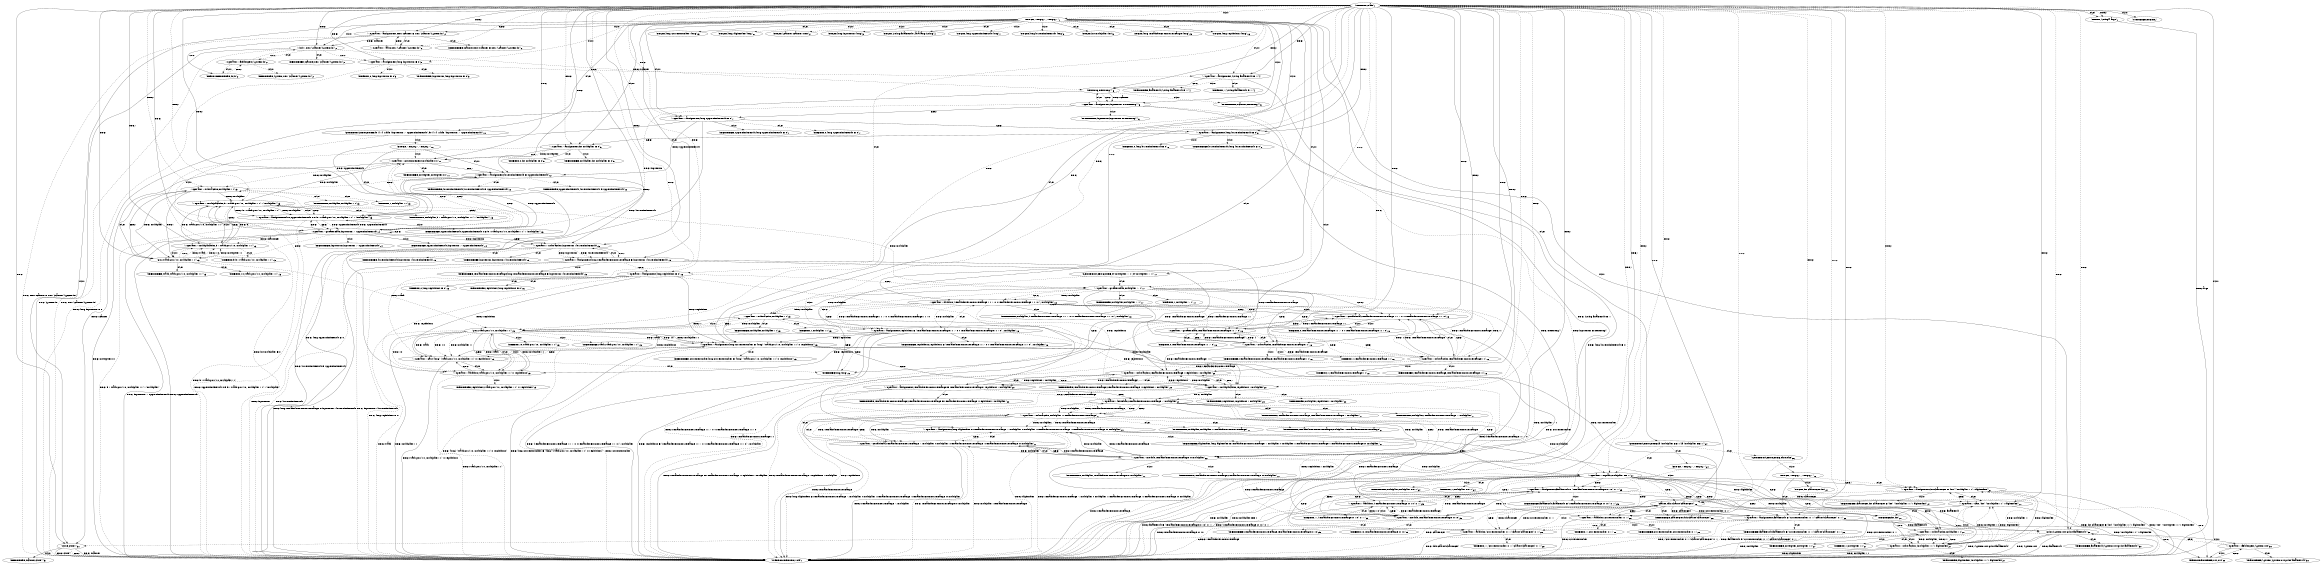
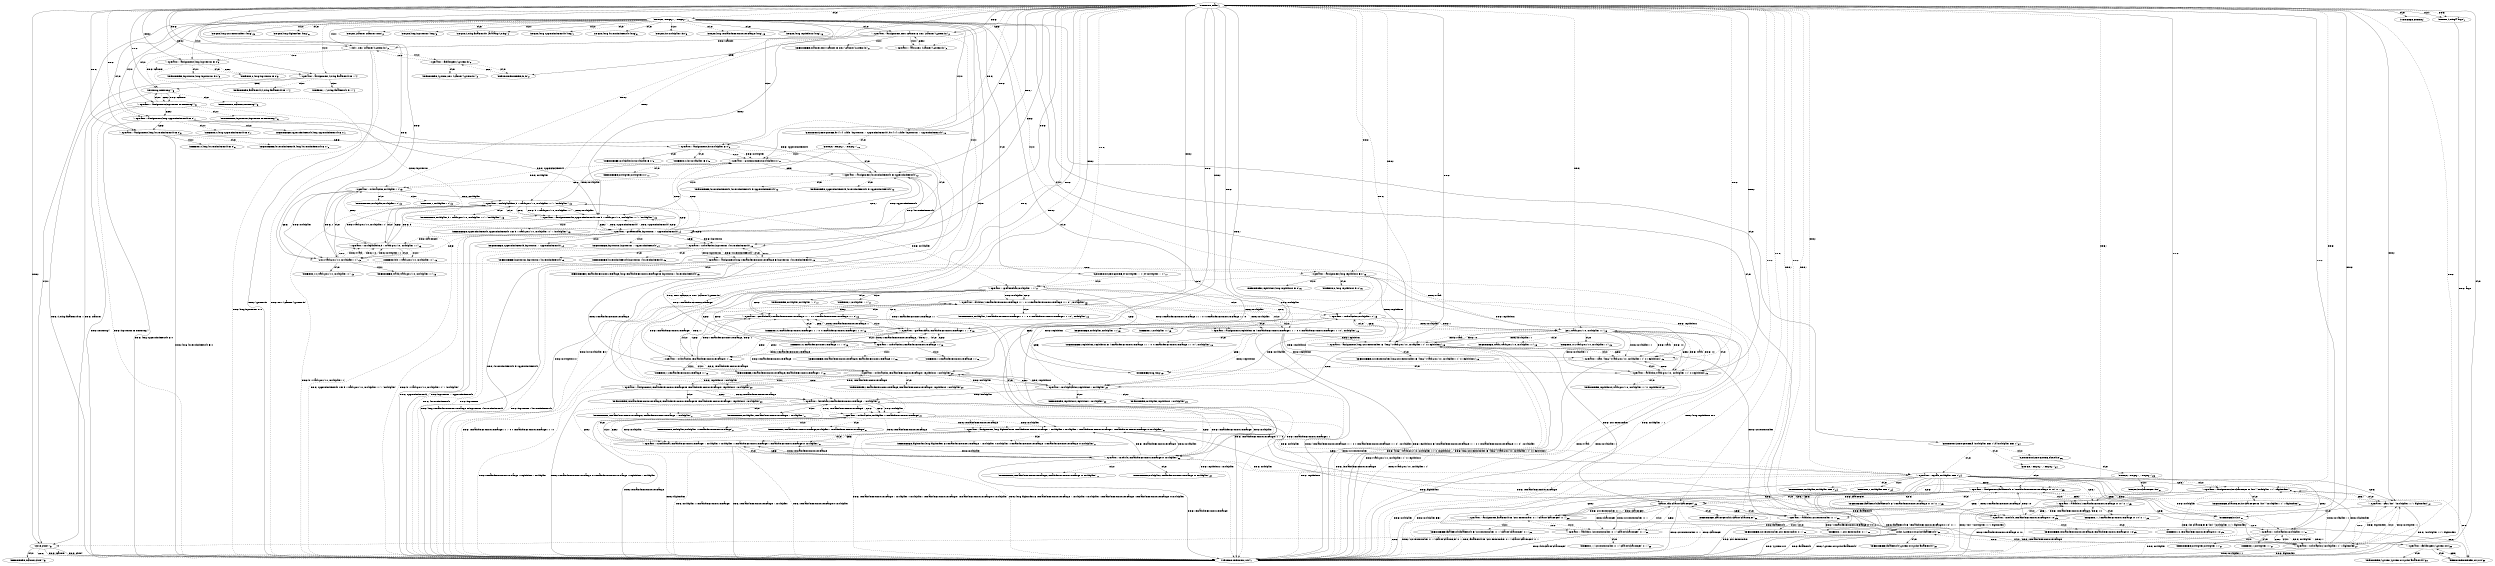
(2078, 14) -> (1803, 31)
(317, 62) -> none
(1974, 560) -> none
